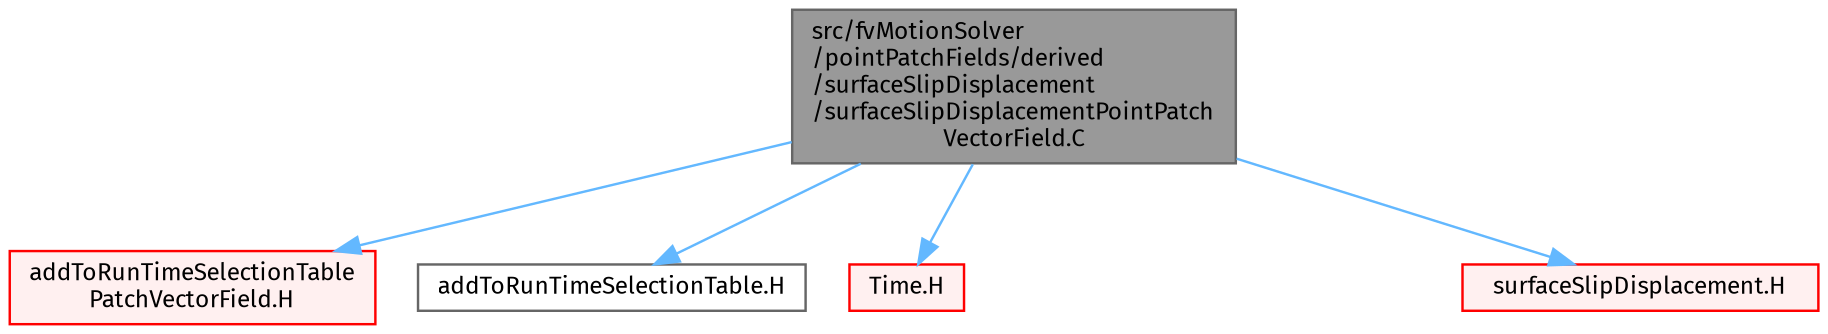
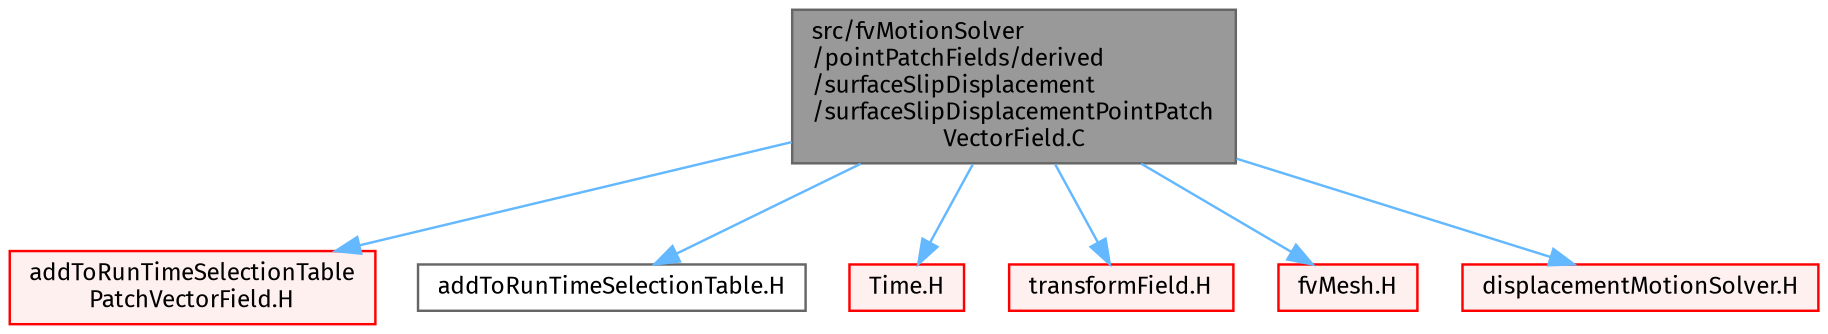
none -> (1121, 288)
none -> (1348, 288)
(1640, 288) -> (1640, 288)
